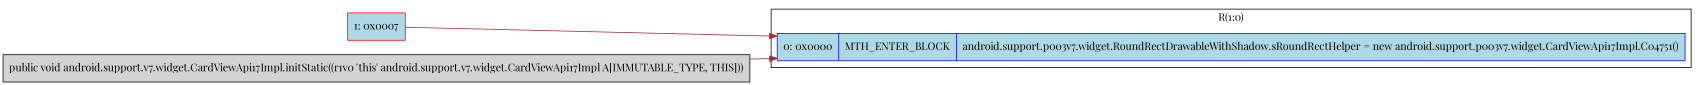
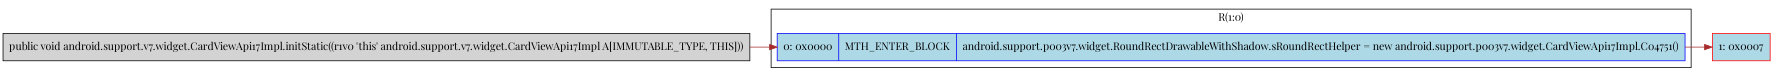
(587, 32) -> (1696, 47)
